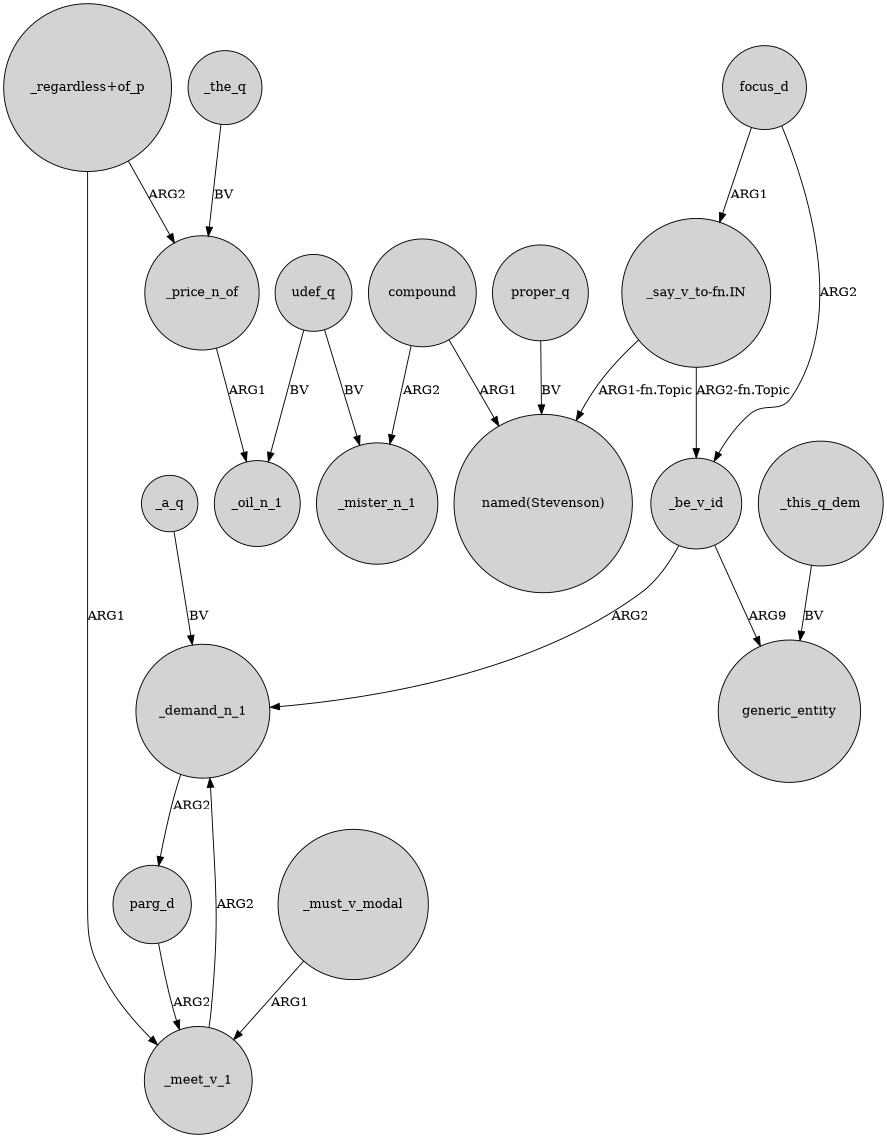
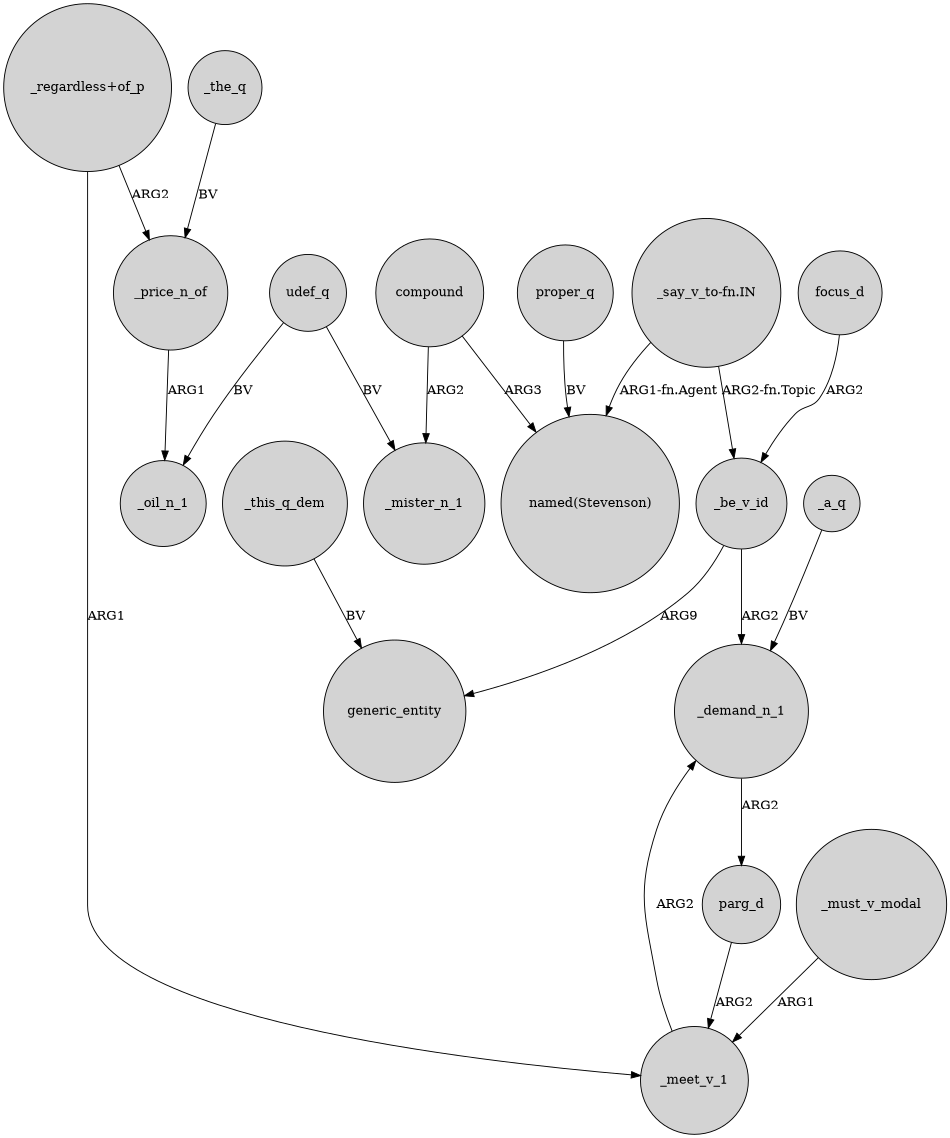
(737, 170) -> none
(498, 391) -> (523, 391)
(646, 391) -> (669, 391)
